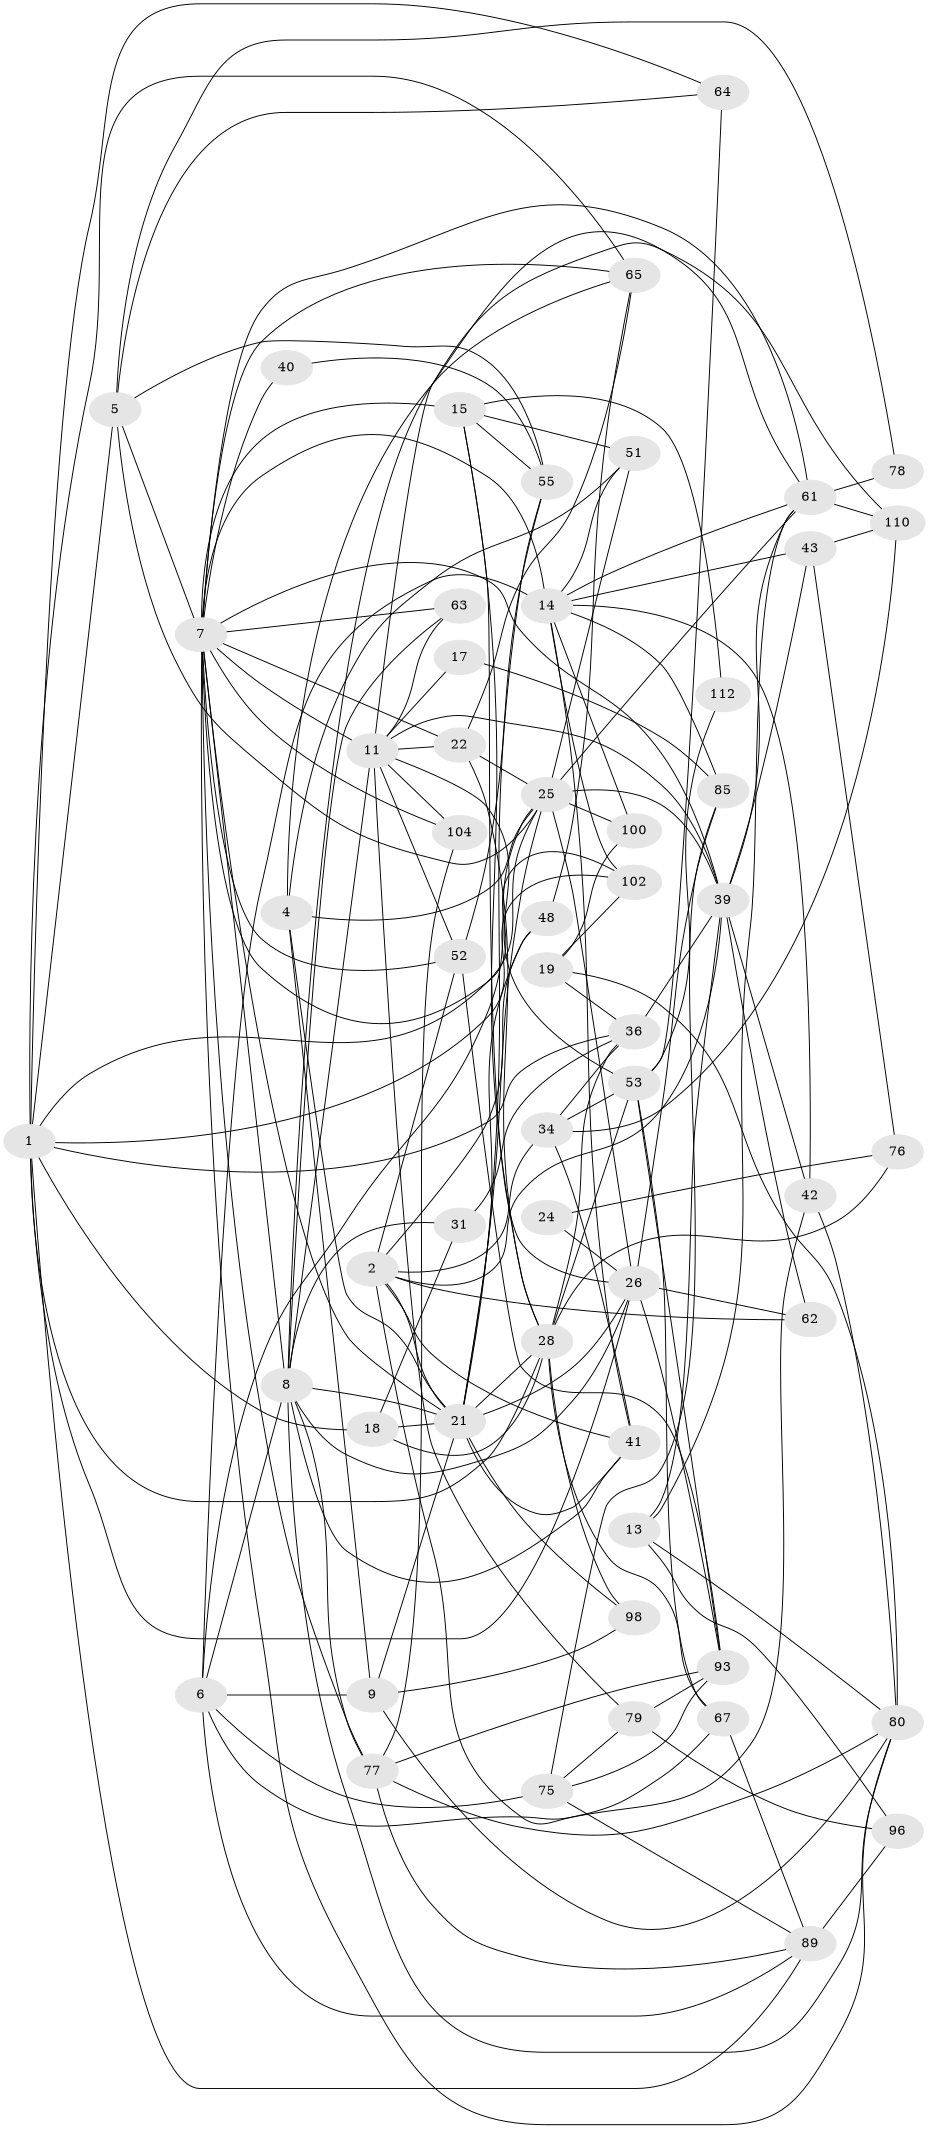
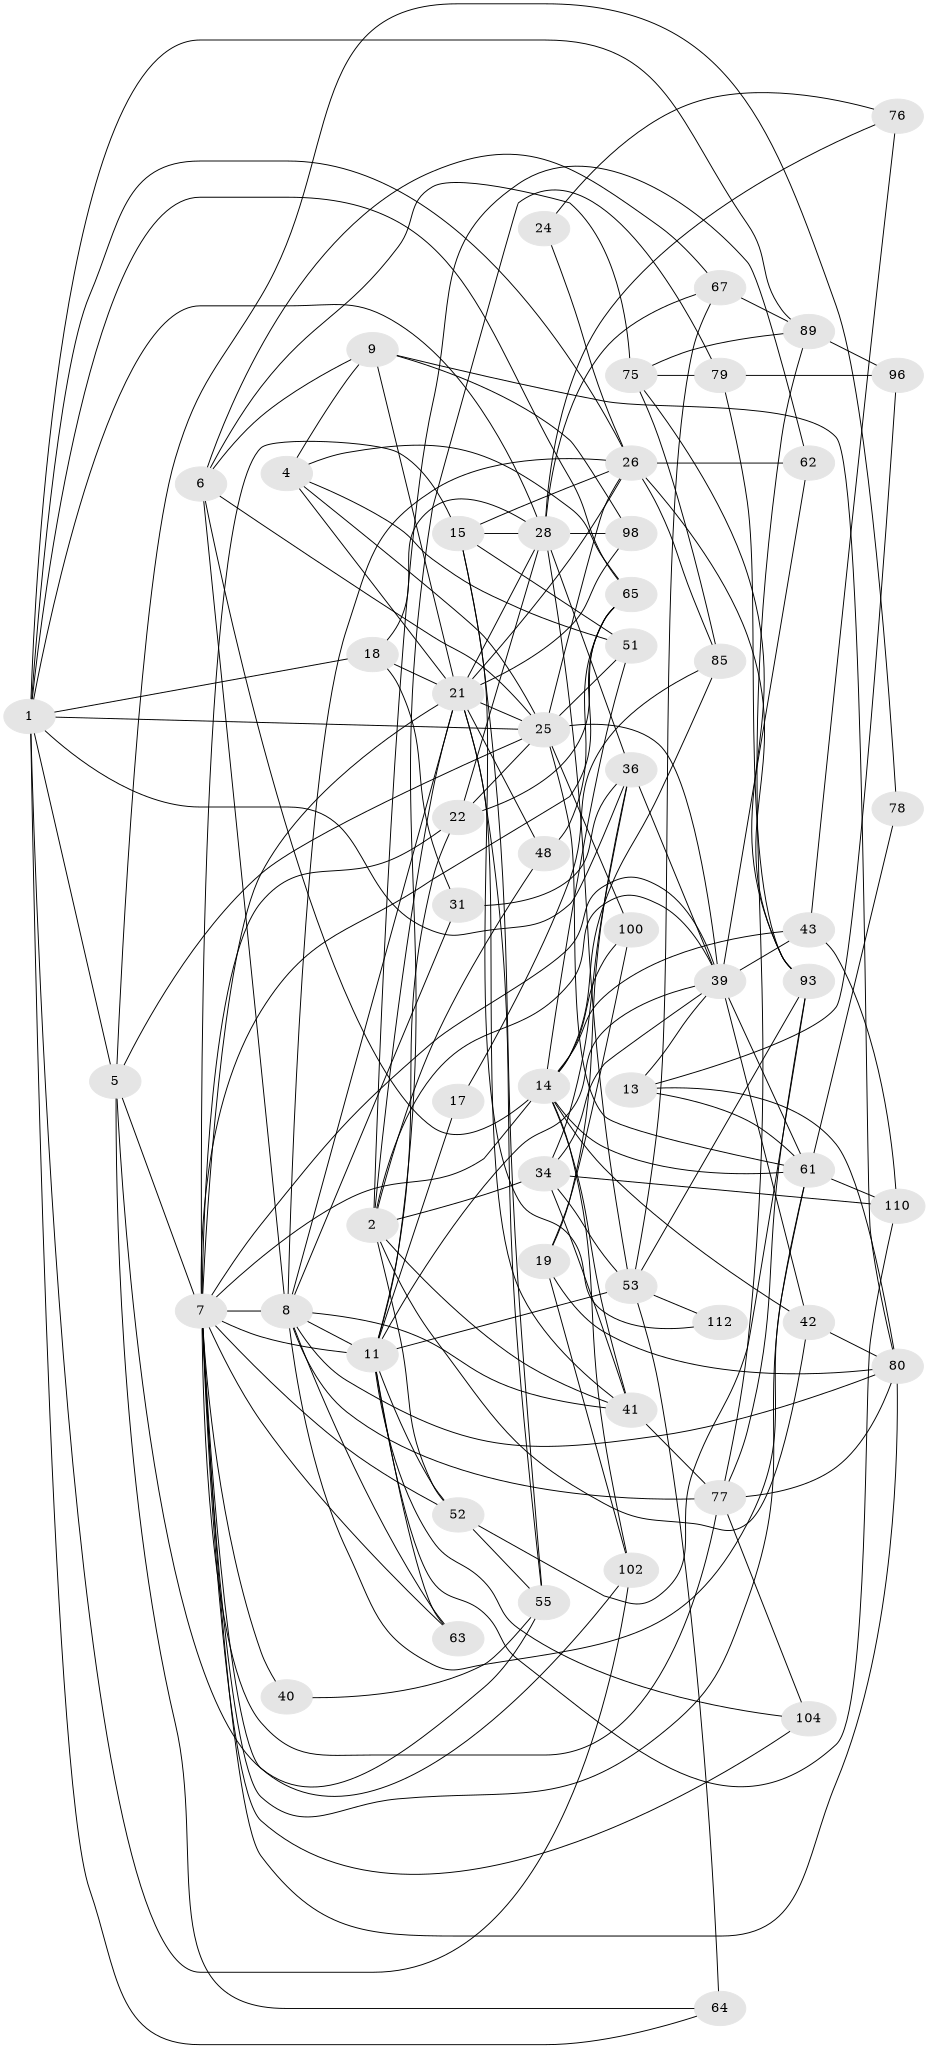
none -> (609, 1060)
none -> (676, 1454)
(400, 2016) -> none
